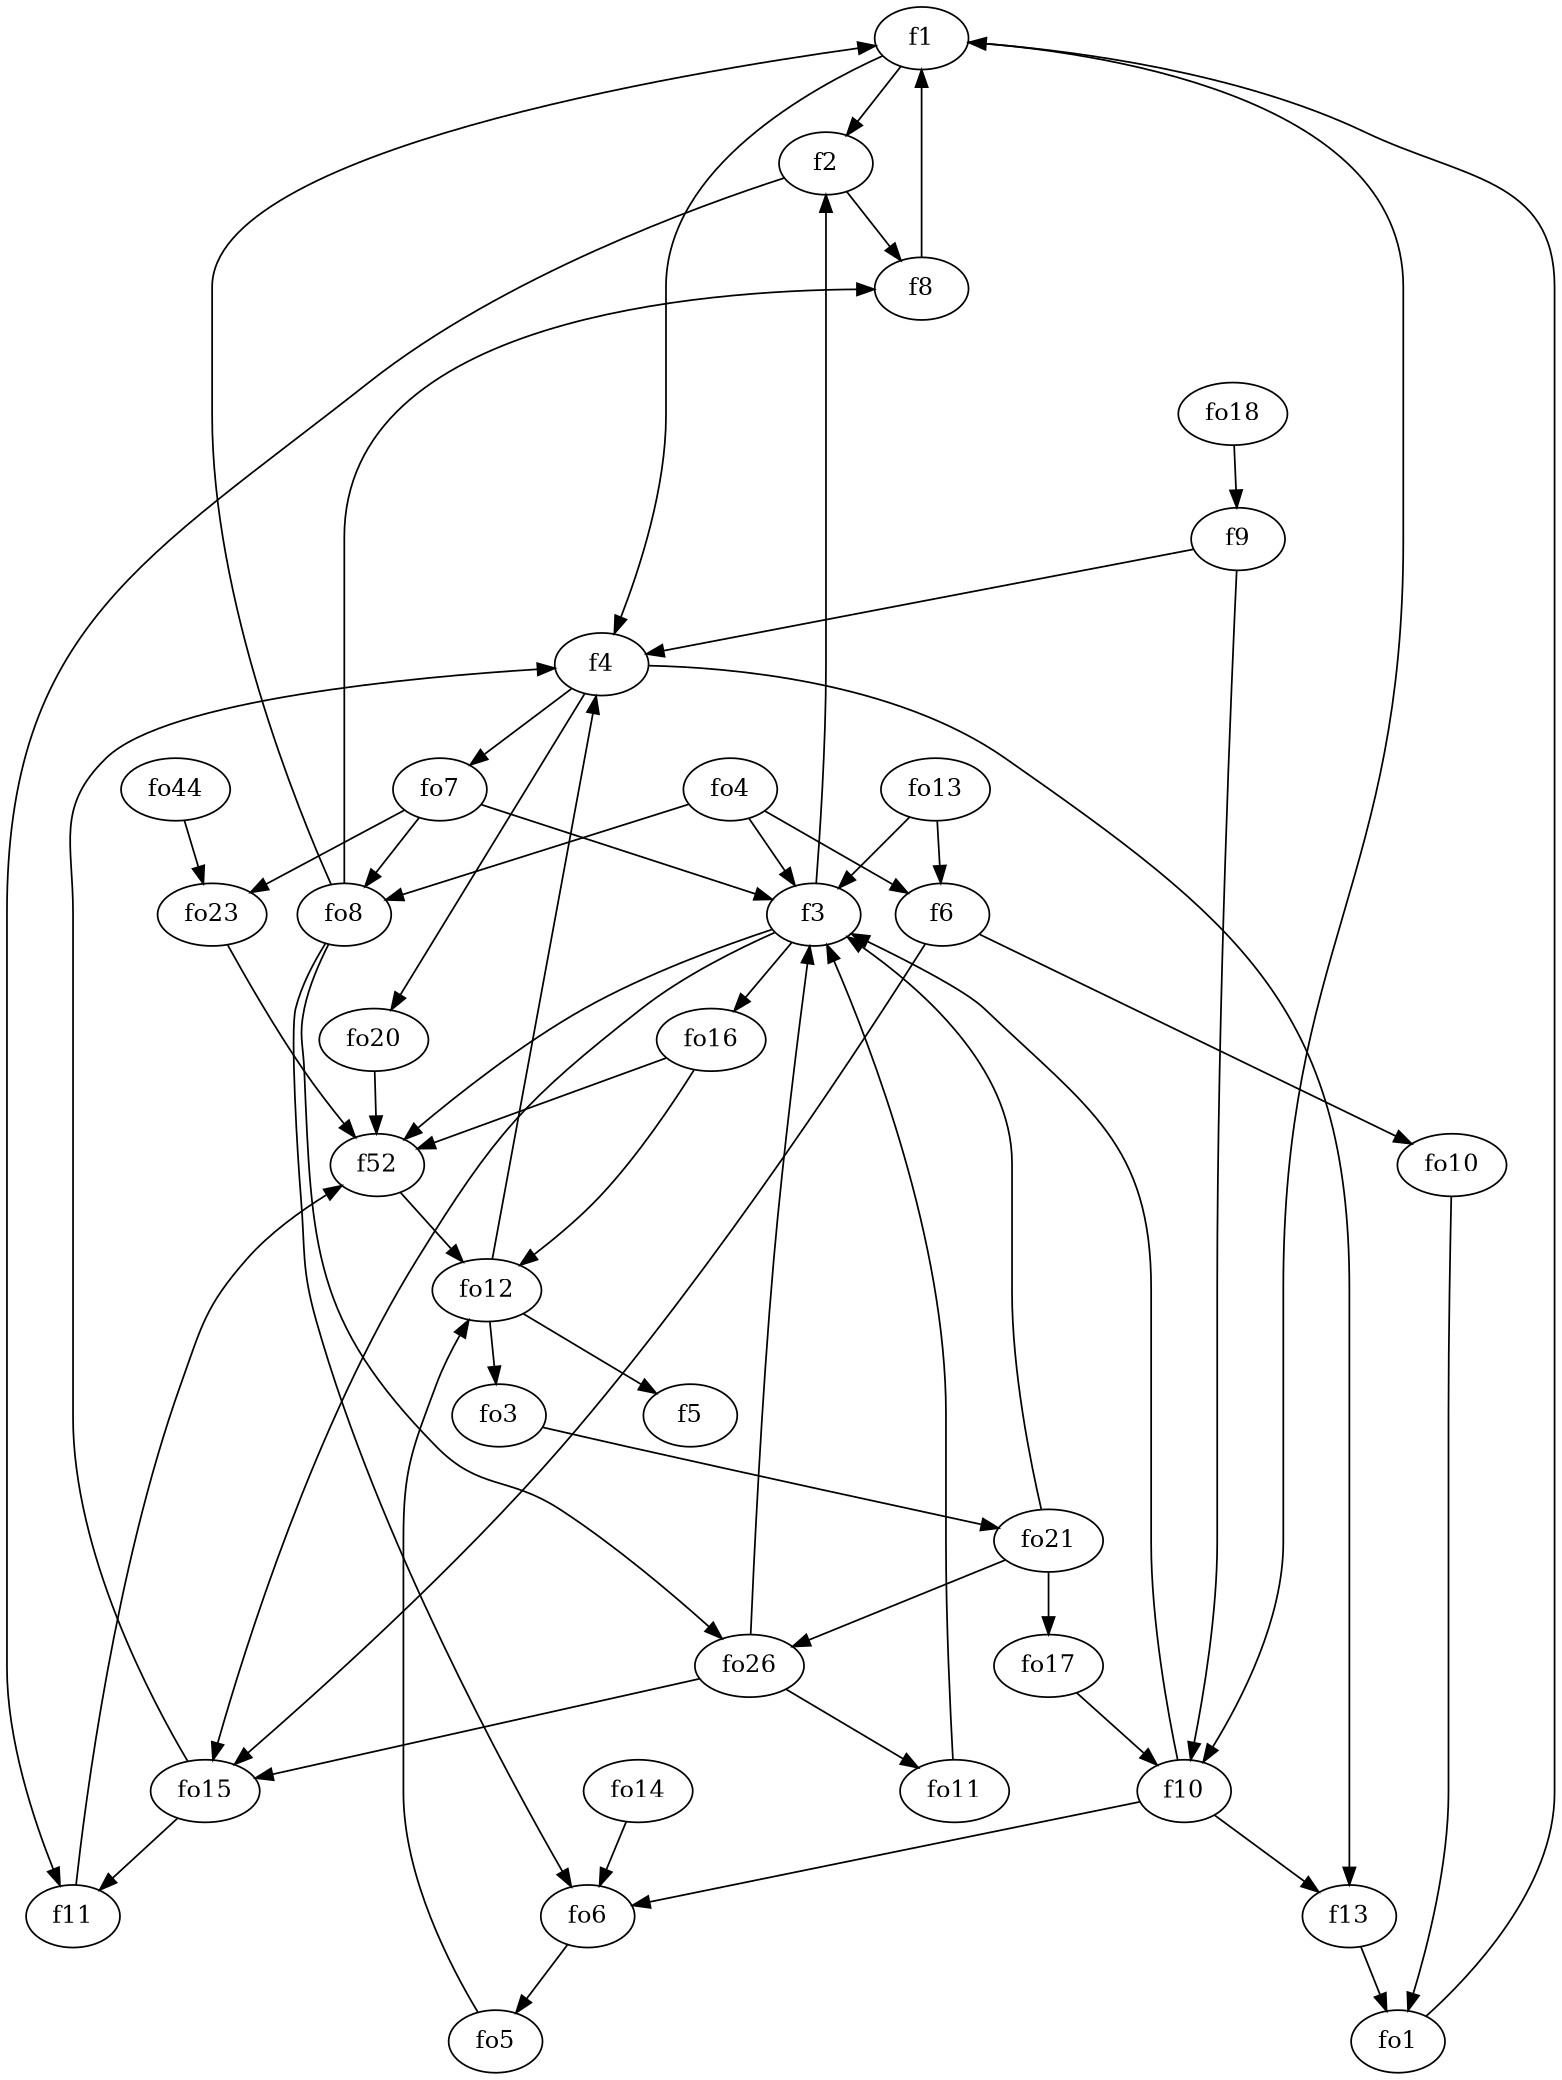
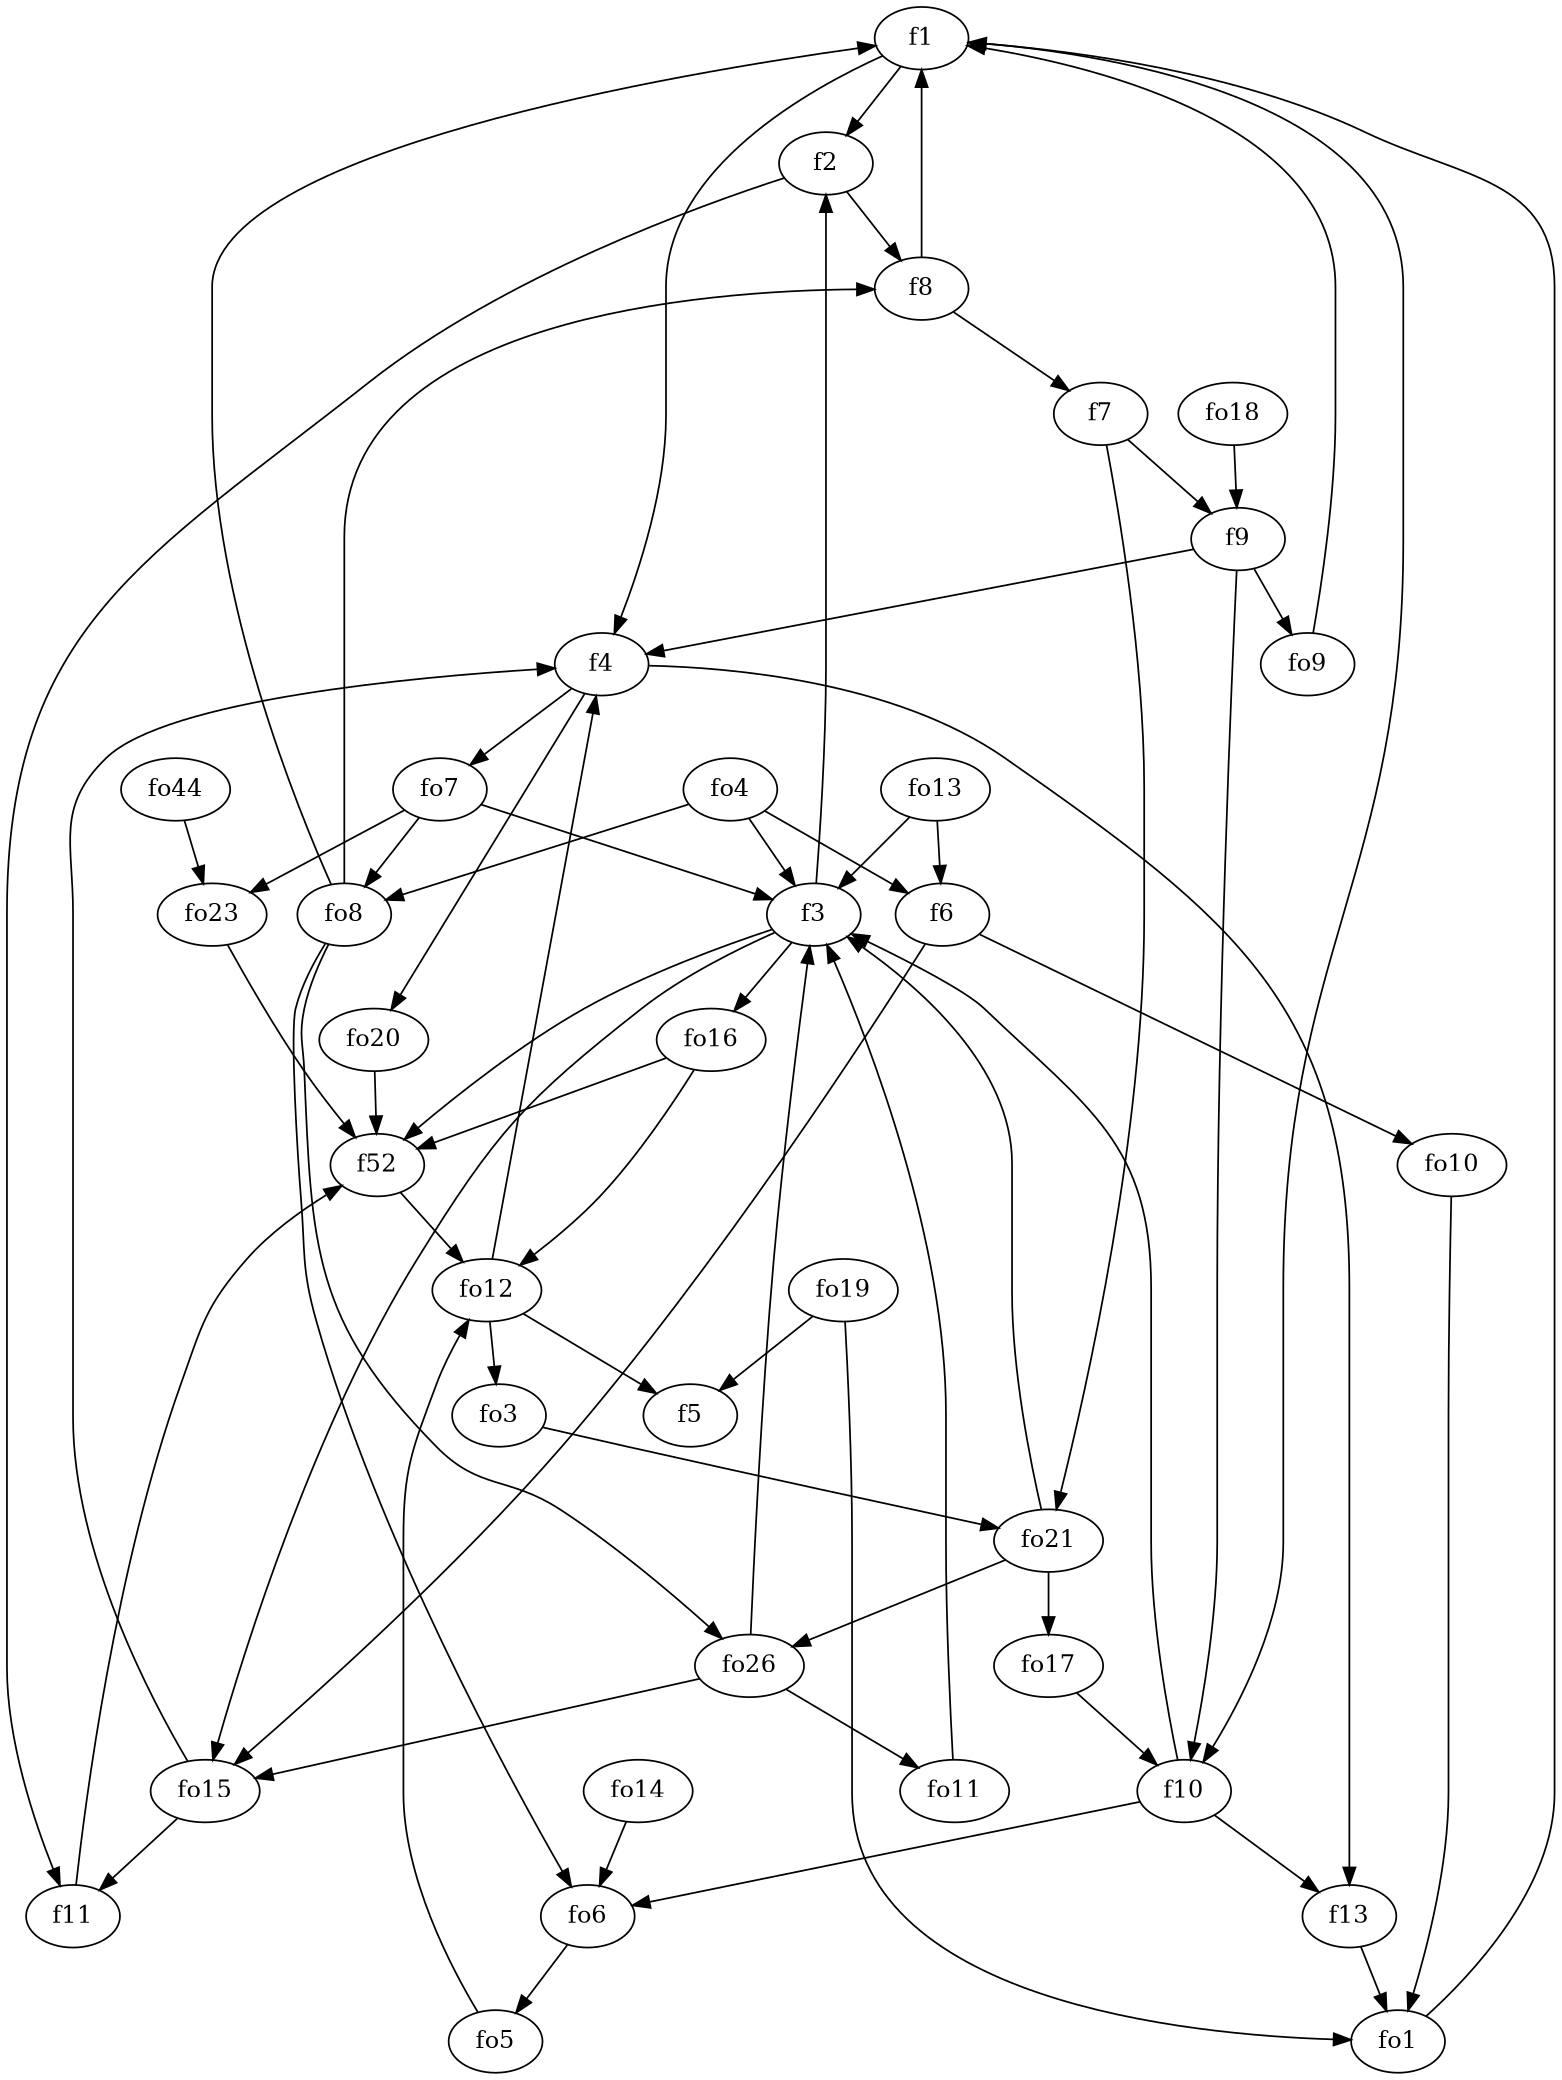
none -> (1101, 414)
none -> (1308, 664)
none -> (843, 1290)
